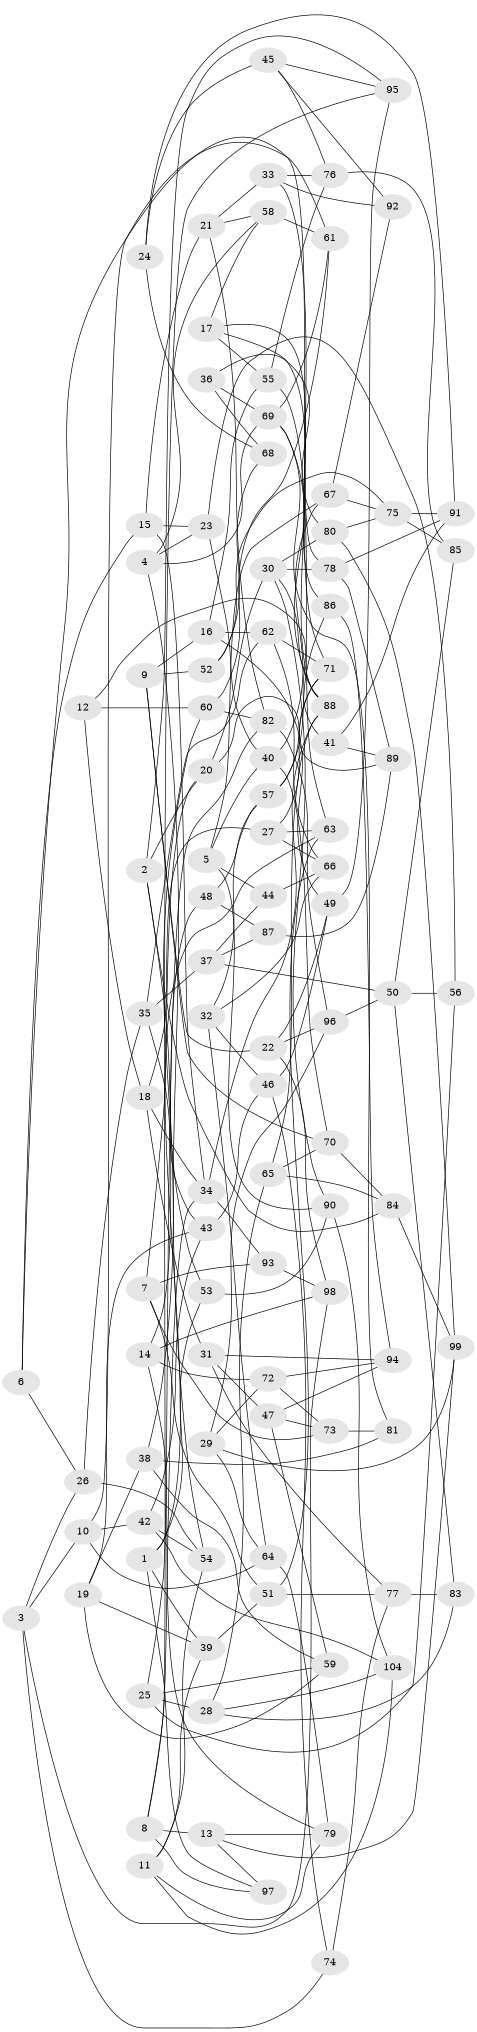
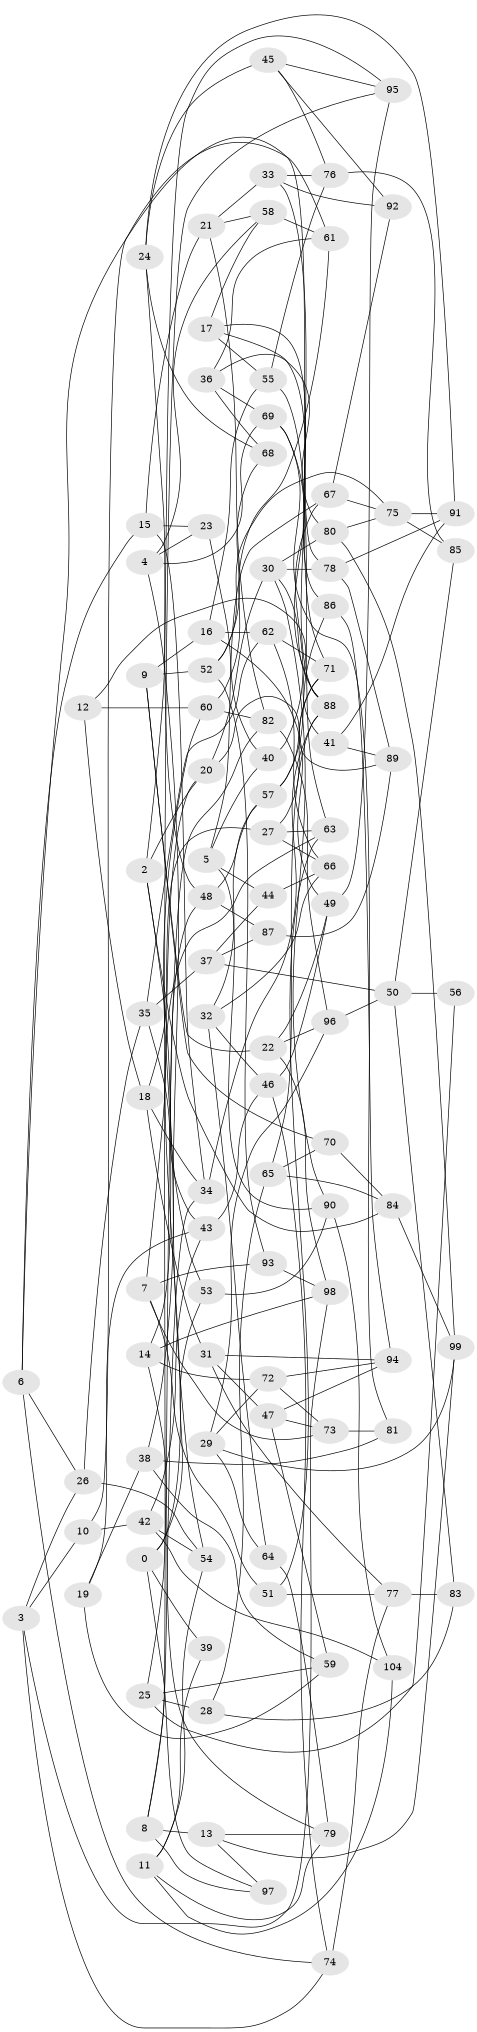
(313, 332) -> (236, 281)
none -> (162, 487)
(416, 506) -> none
(307, 948) -> none
(239, 1227) -> (247, 950)
(145, 1559) -> (145, 1559)
(157, 1587) -> none
(238, 1620) -> none
(145, 1622) -> none
(316, 1692) -> none
none -> (80, 1745)
